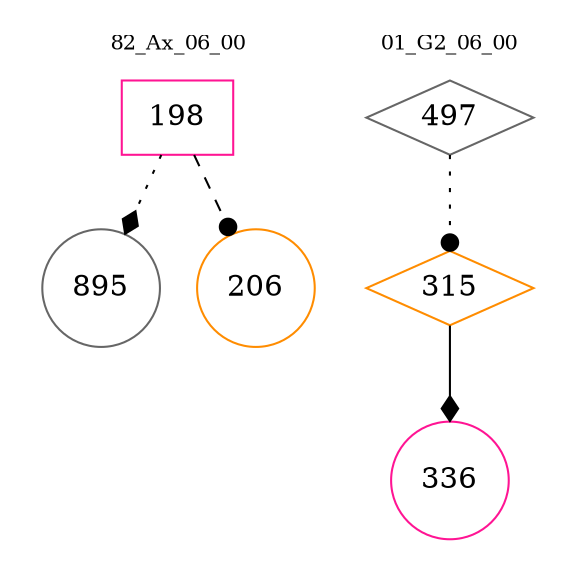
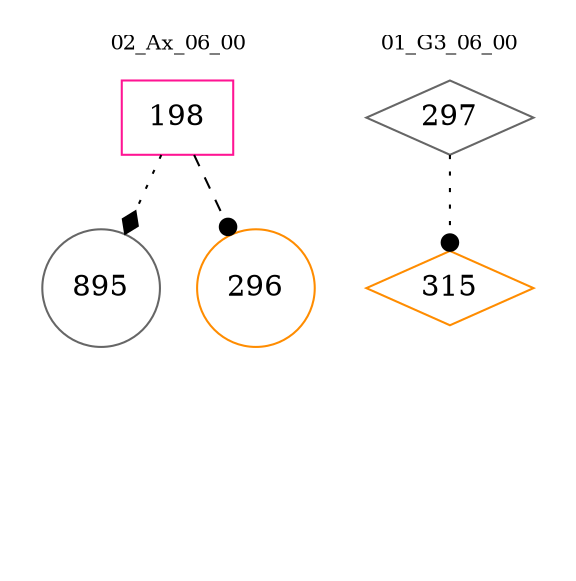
(179, 44) -> (179, 44)
(450, 44) -> (450, 44)
(450, 118) -> (450, 118)
(256, 288) -> (256, 288)
(450, 480) -> none
